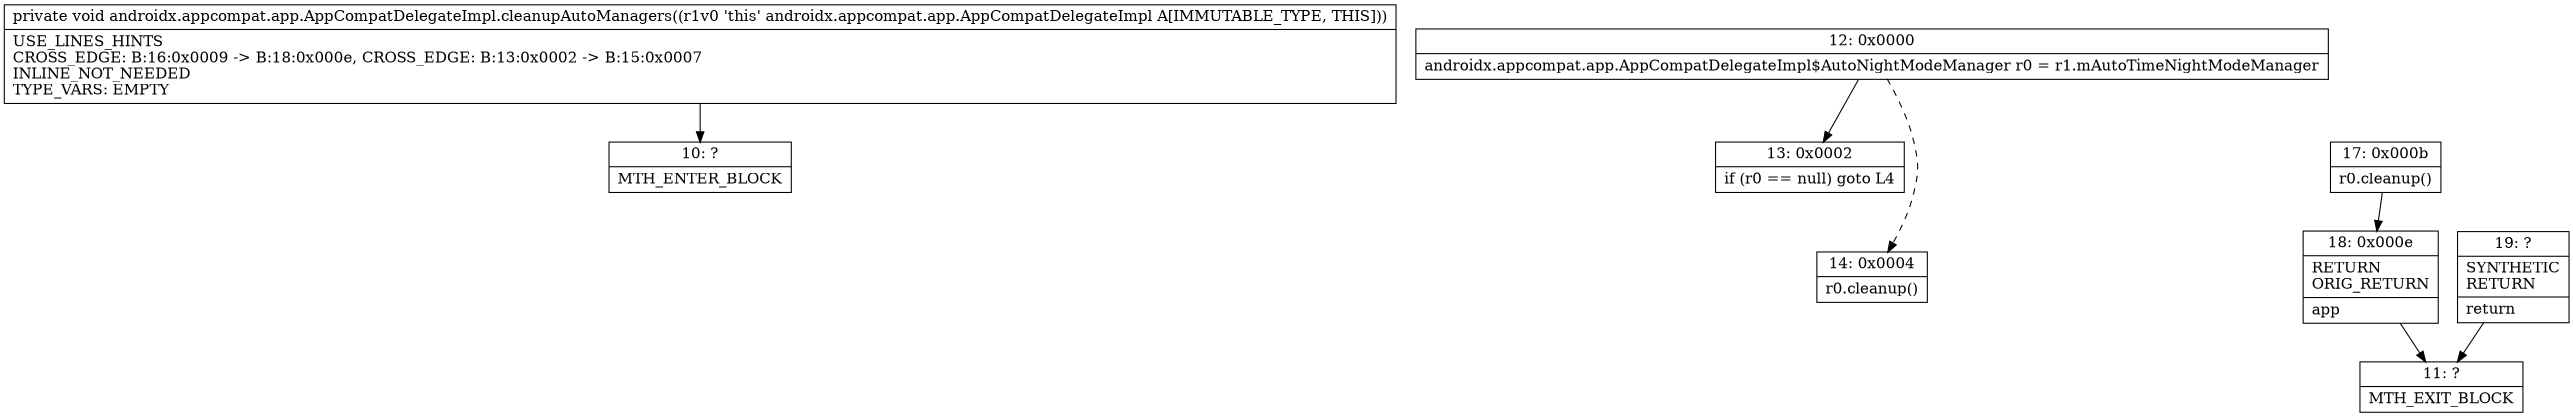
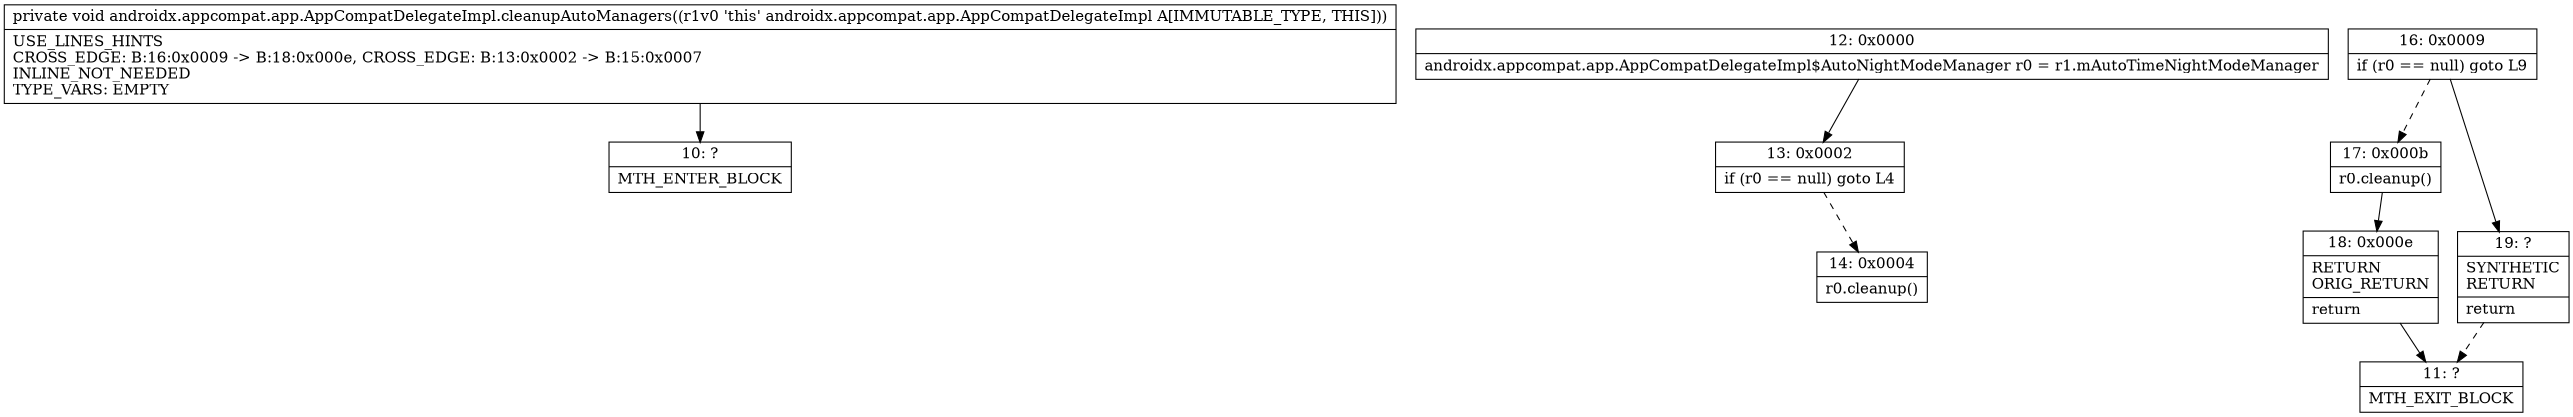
none -> (2443, 54)
(1917, 160) -> (1838, 217)
(2326, 310) -> (2336, 310)
(2474, 338) -> (2474, 338)
